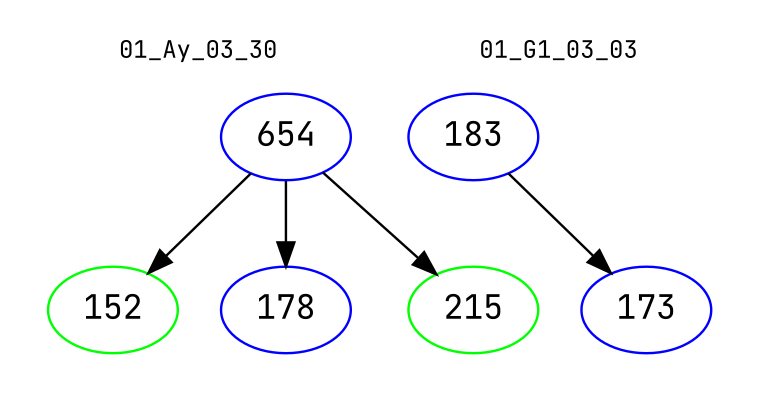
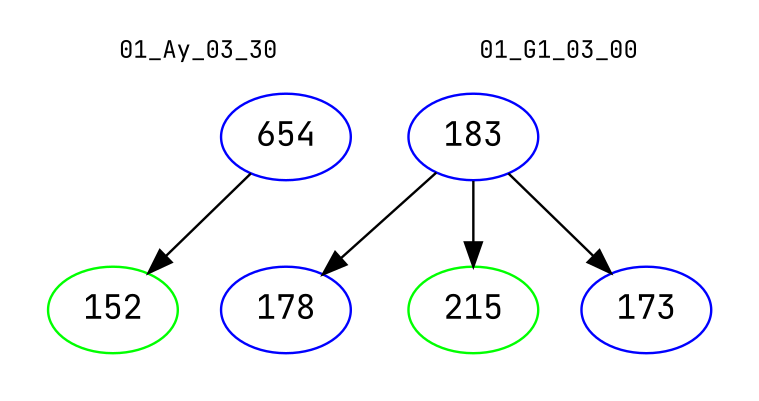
(560, 52) -> (560, 52)
(354, 200) -> (473, 212)
(286, 212) -> (405, 200)
